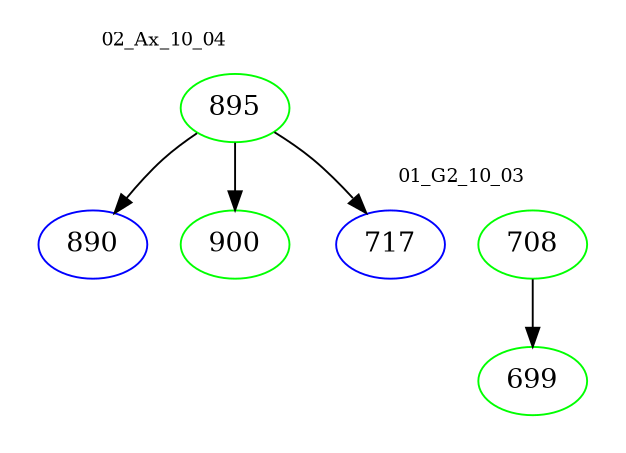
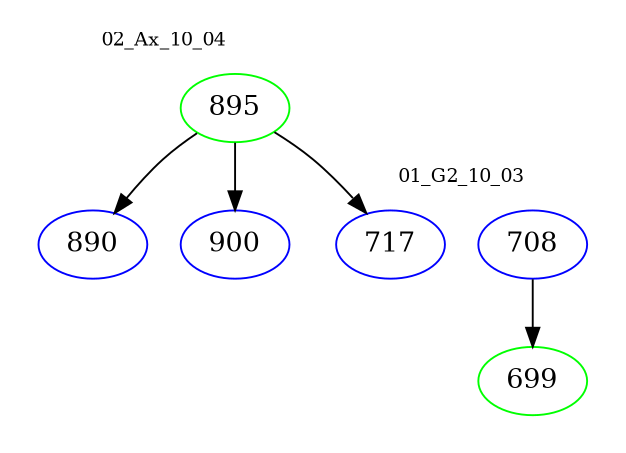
(235, 245) -> (235, 245)
(533, 245) -> (533, 245)
